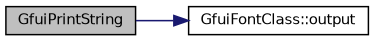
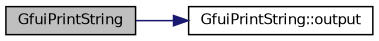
(279, 21) -> (281, 21)
